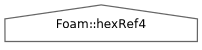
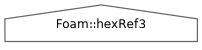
(101, 25) -> (101, 25)
